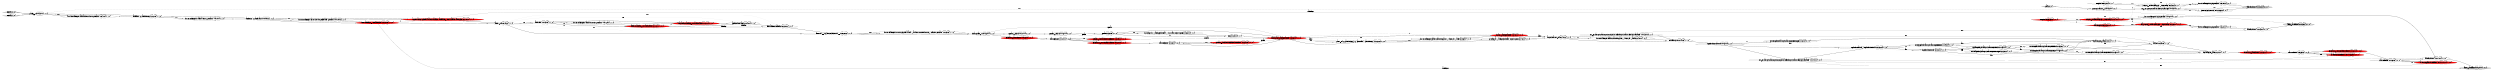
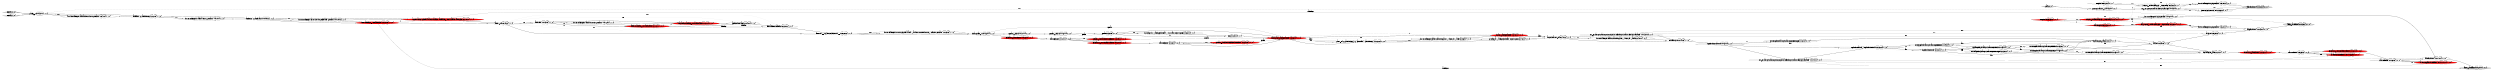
none -> (2214, 34)
